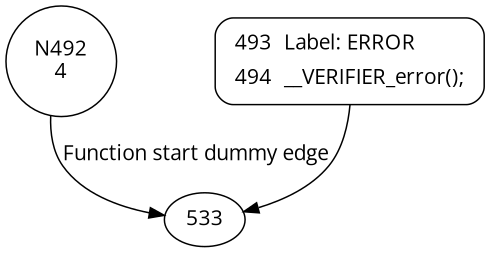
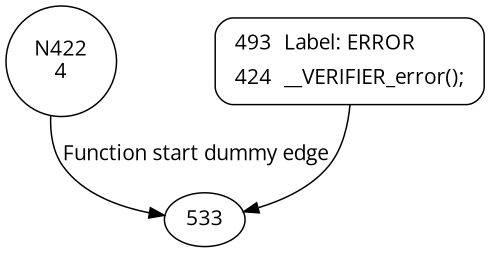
(61, 61) -> (61, 61)
(253, 78) -> (253, 78)
